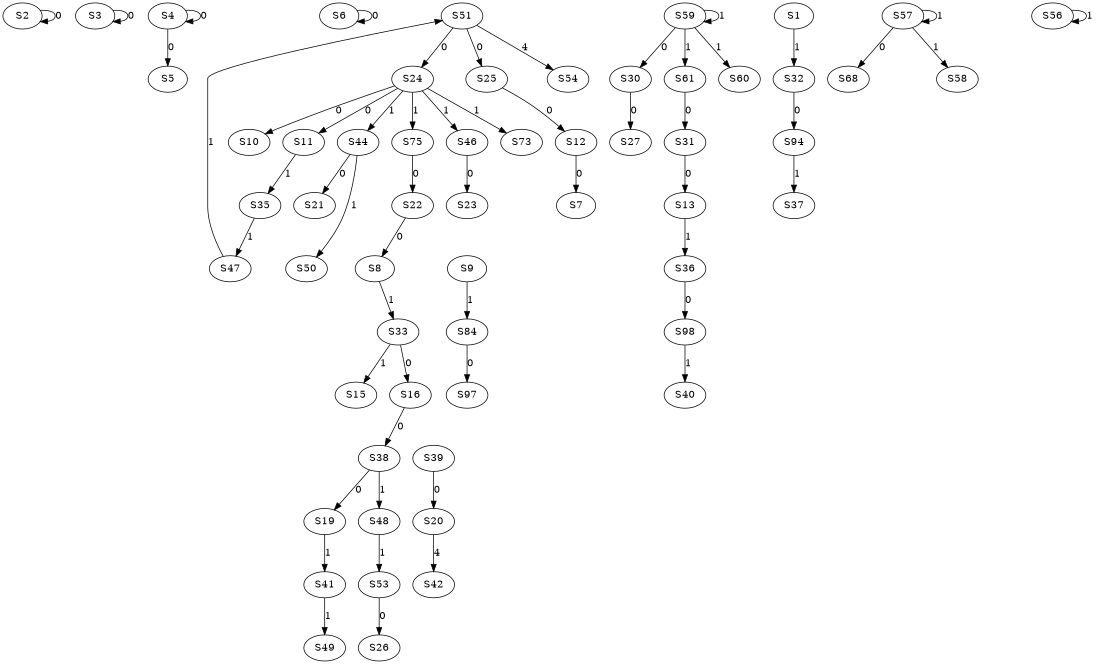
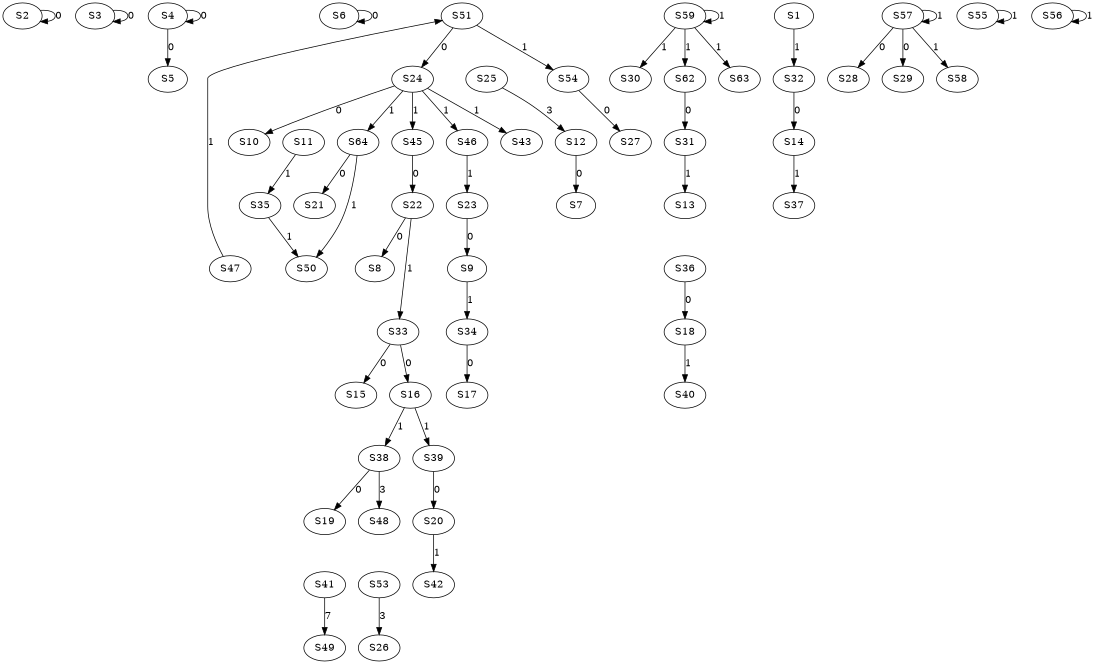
none -> (978, 16)
(473, 44) -> none
(525, 48) -> (525, 48)
(665, 48) -> (665, 48)
(685, 79) -> (685, 79)
(739, 79) -> (739, 79)
(848, 79) -> (848, 79)
none -> (903, 79)
(631, 107) -> (597, 108)
(361, 109) -> none
(550, 111) -> (550, 111)
(358, 142) -> (358, 142)
(413, 142) -> (413, 142)
(522, 142) -> (522, 142)
(794, 142) -> (794, 142)
(471, 174) -> (471, 174)
(689, 174) -> (689, 174)
(247, 234) -> (281, 234)
none -> (467, 234)
(685, 234) -> none
(385, 297) -> (406, 265)
(467, 332) -> (467, 332)
(685, 332) -> (685, 332)
(384, 364) -> (384, 364)
(467, 395) -> (467, 395)
none -> (421, 423)
(401, 427) -> (401, 427)
(383, 490) -> (383, 490)
(325, 549) -> none
(379, 549) -> none
(437, 553) -> (437, 553)
(328, 616) -> (328, 616)
(383, 616) -> (383, 616)
